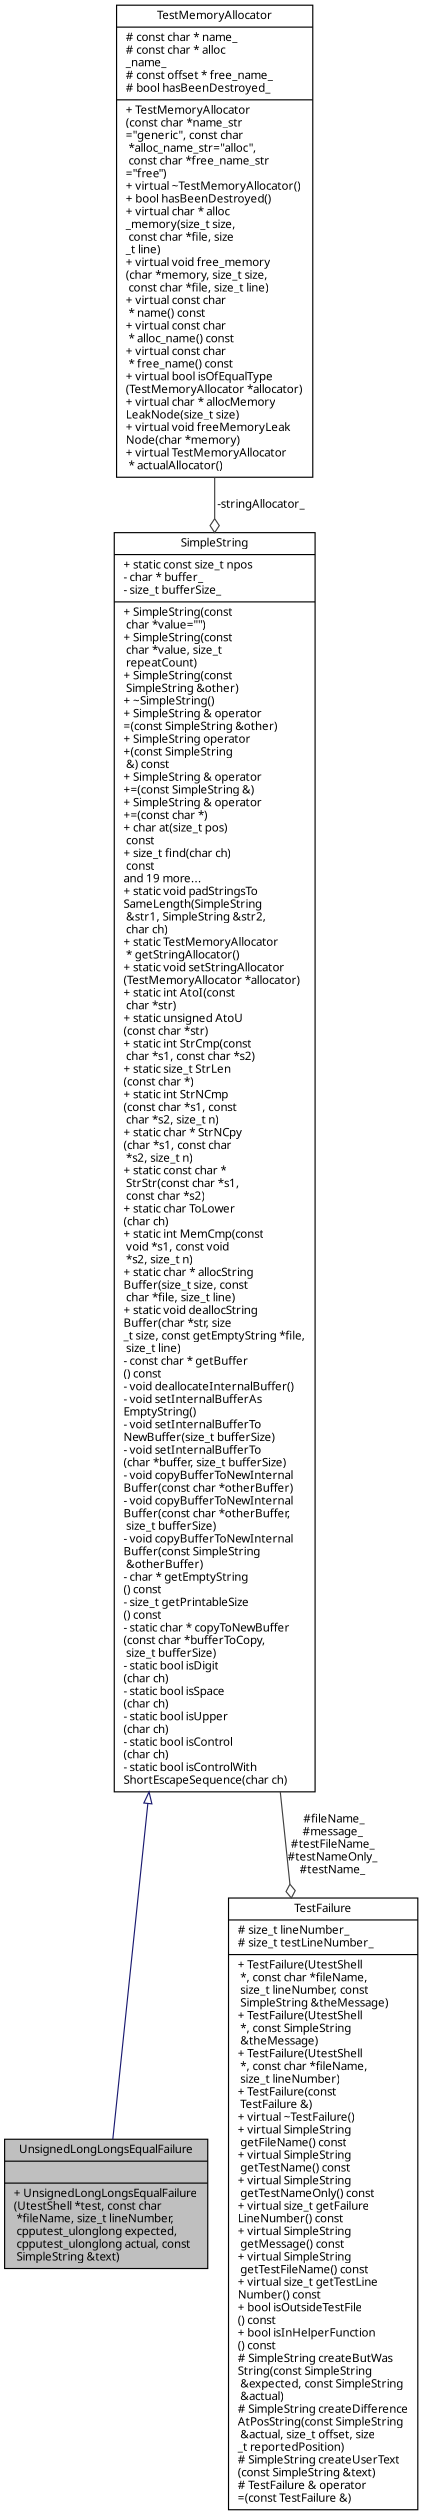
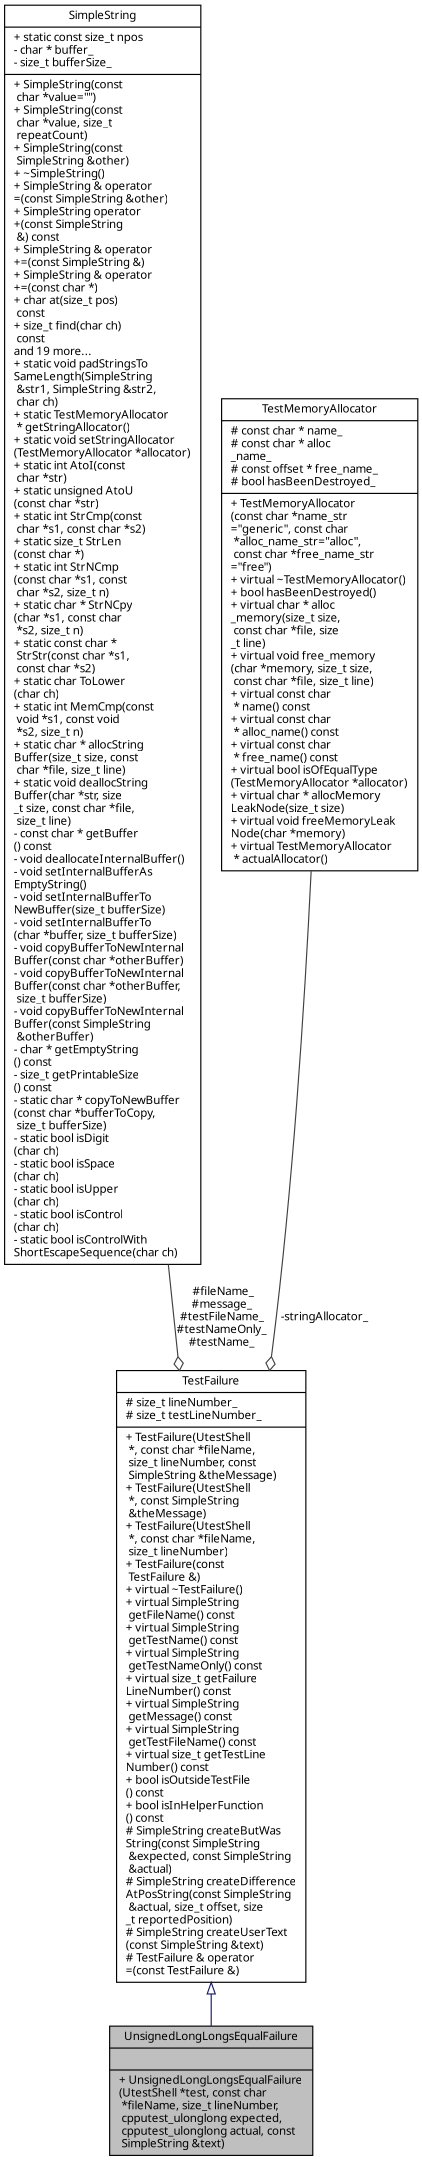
(215, 498) -> (296, 1114)
(215, 1336) -> (75, 808)
(130, 1971) -> (211, 2010)
